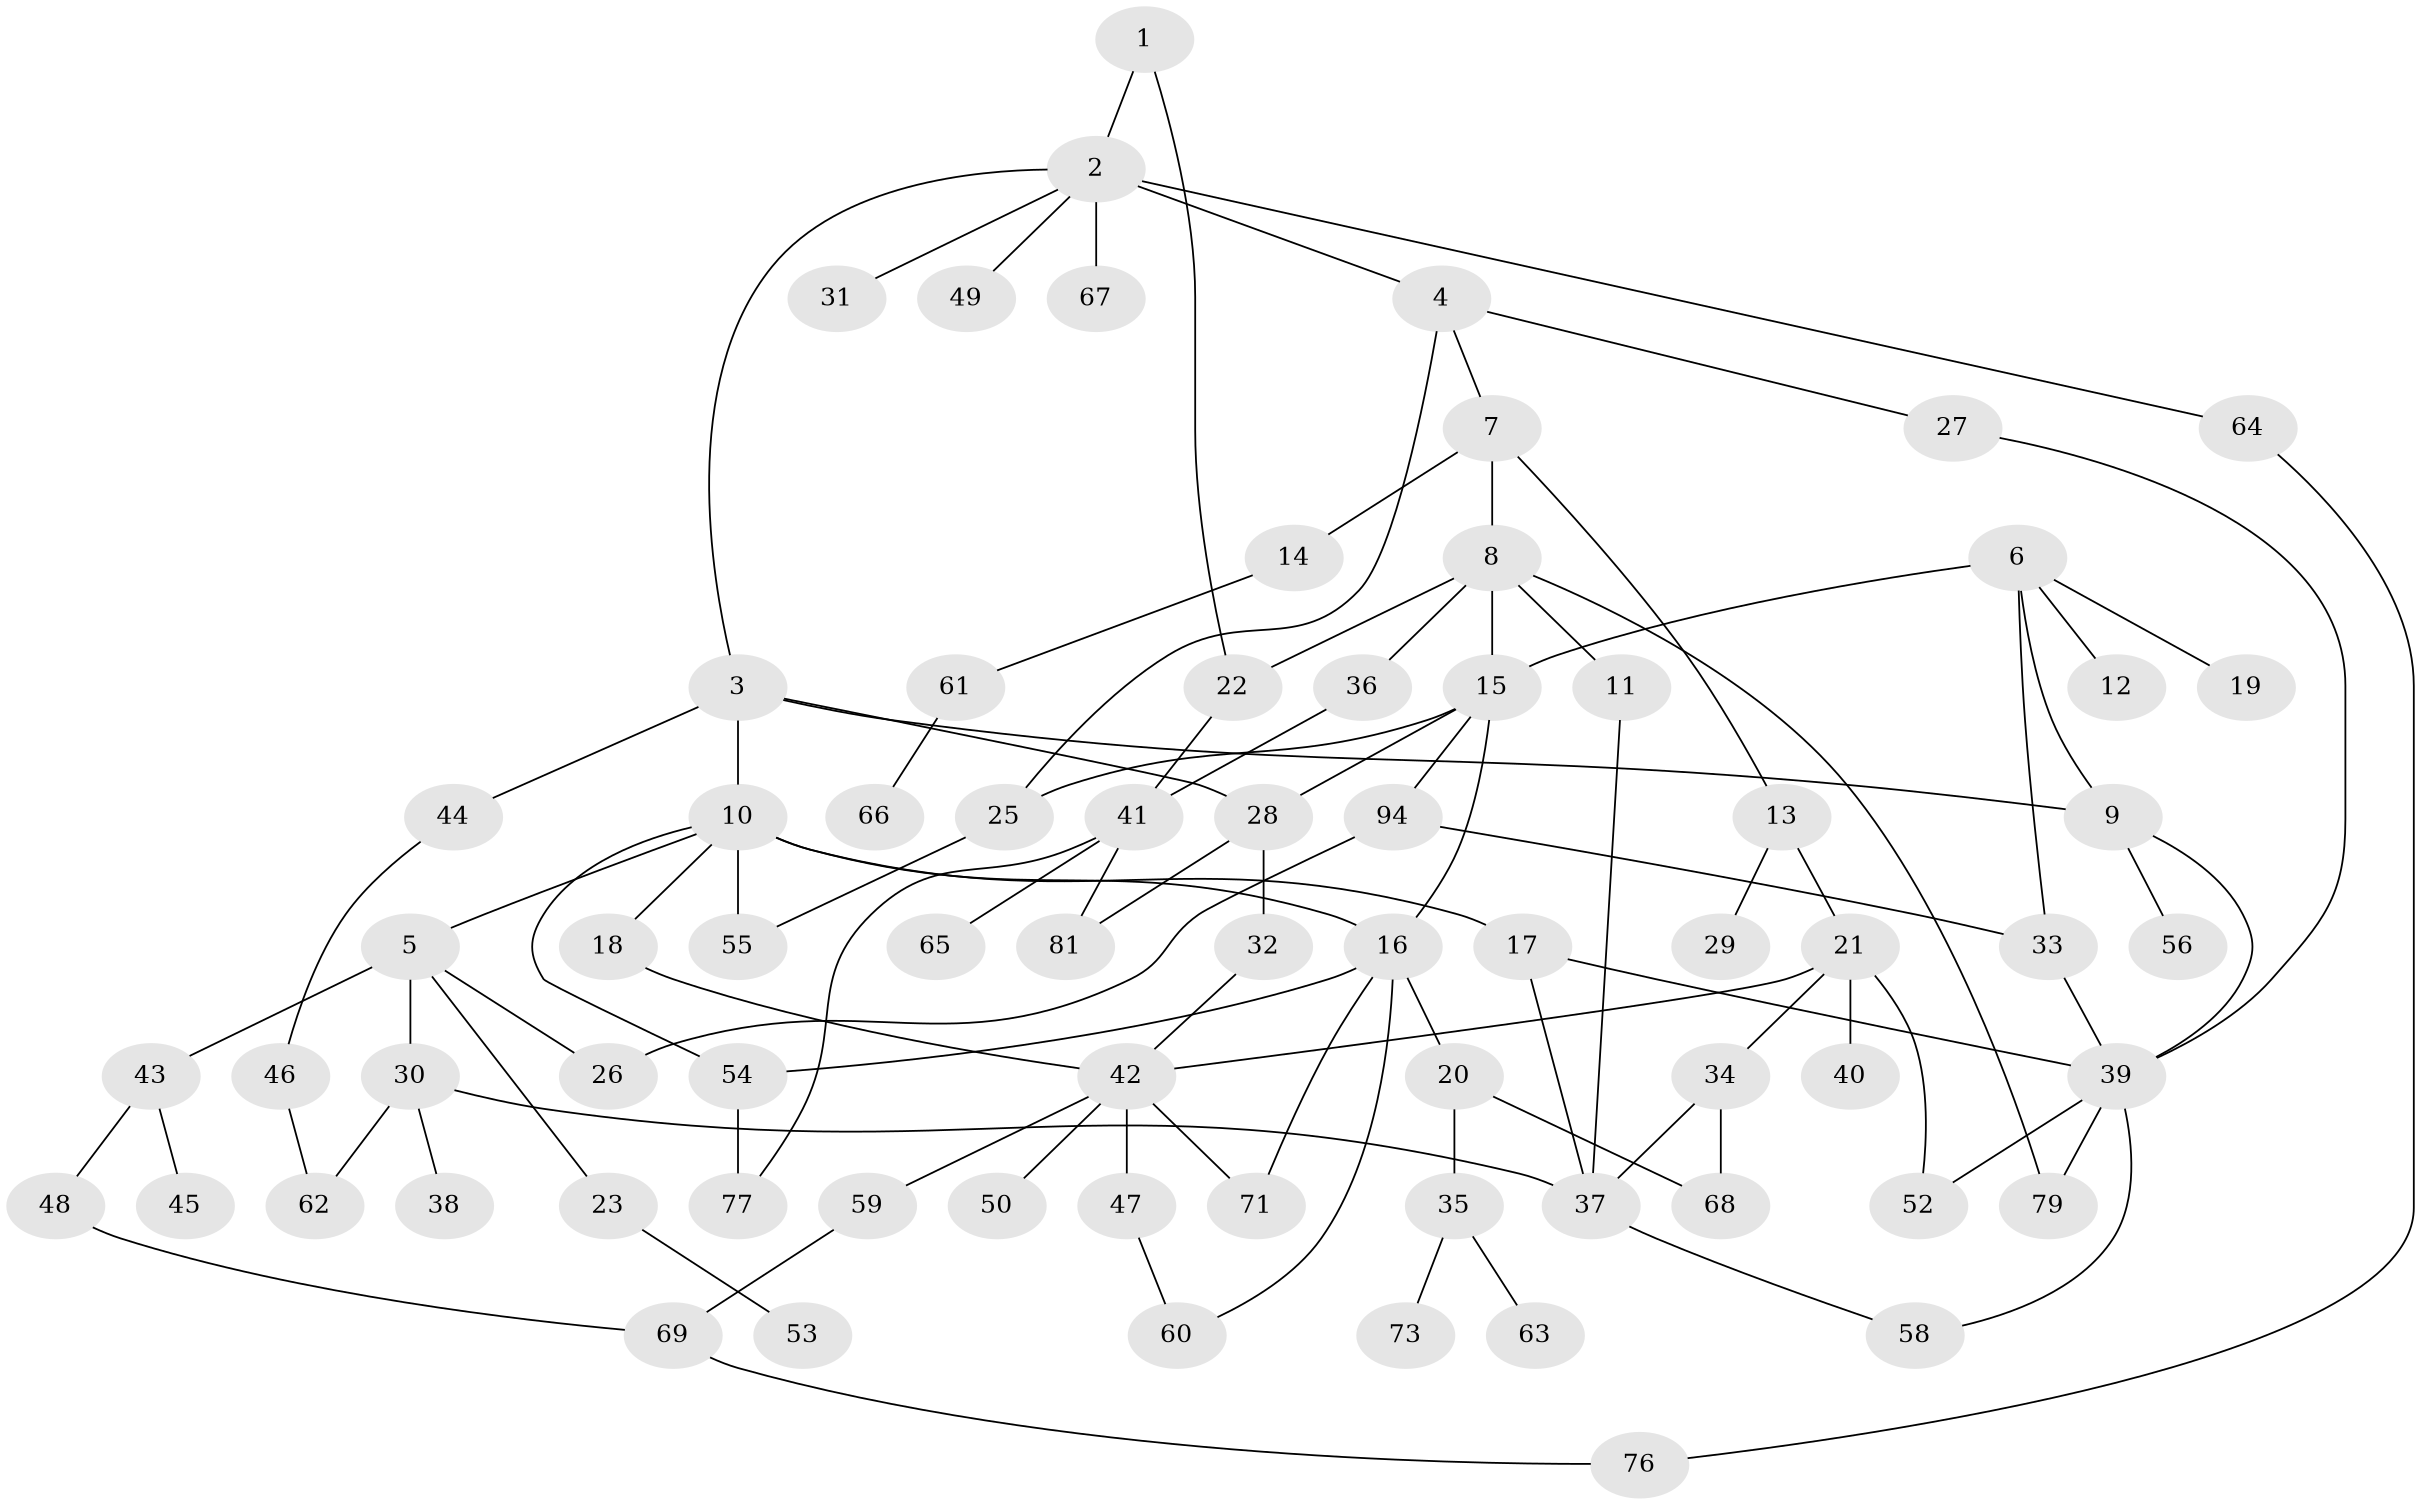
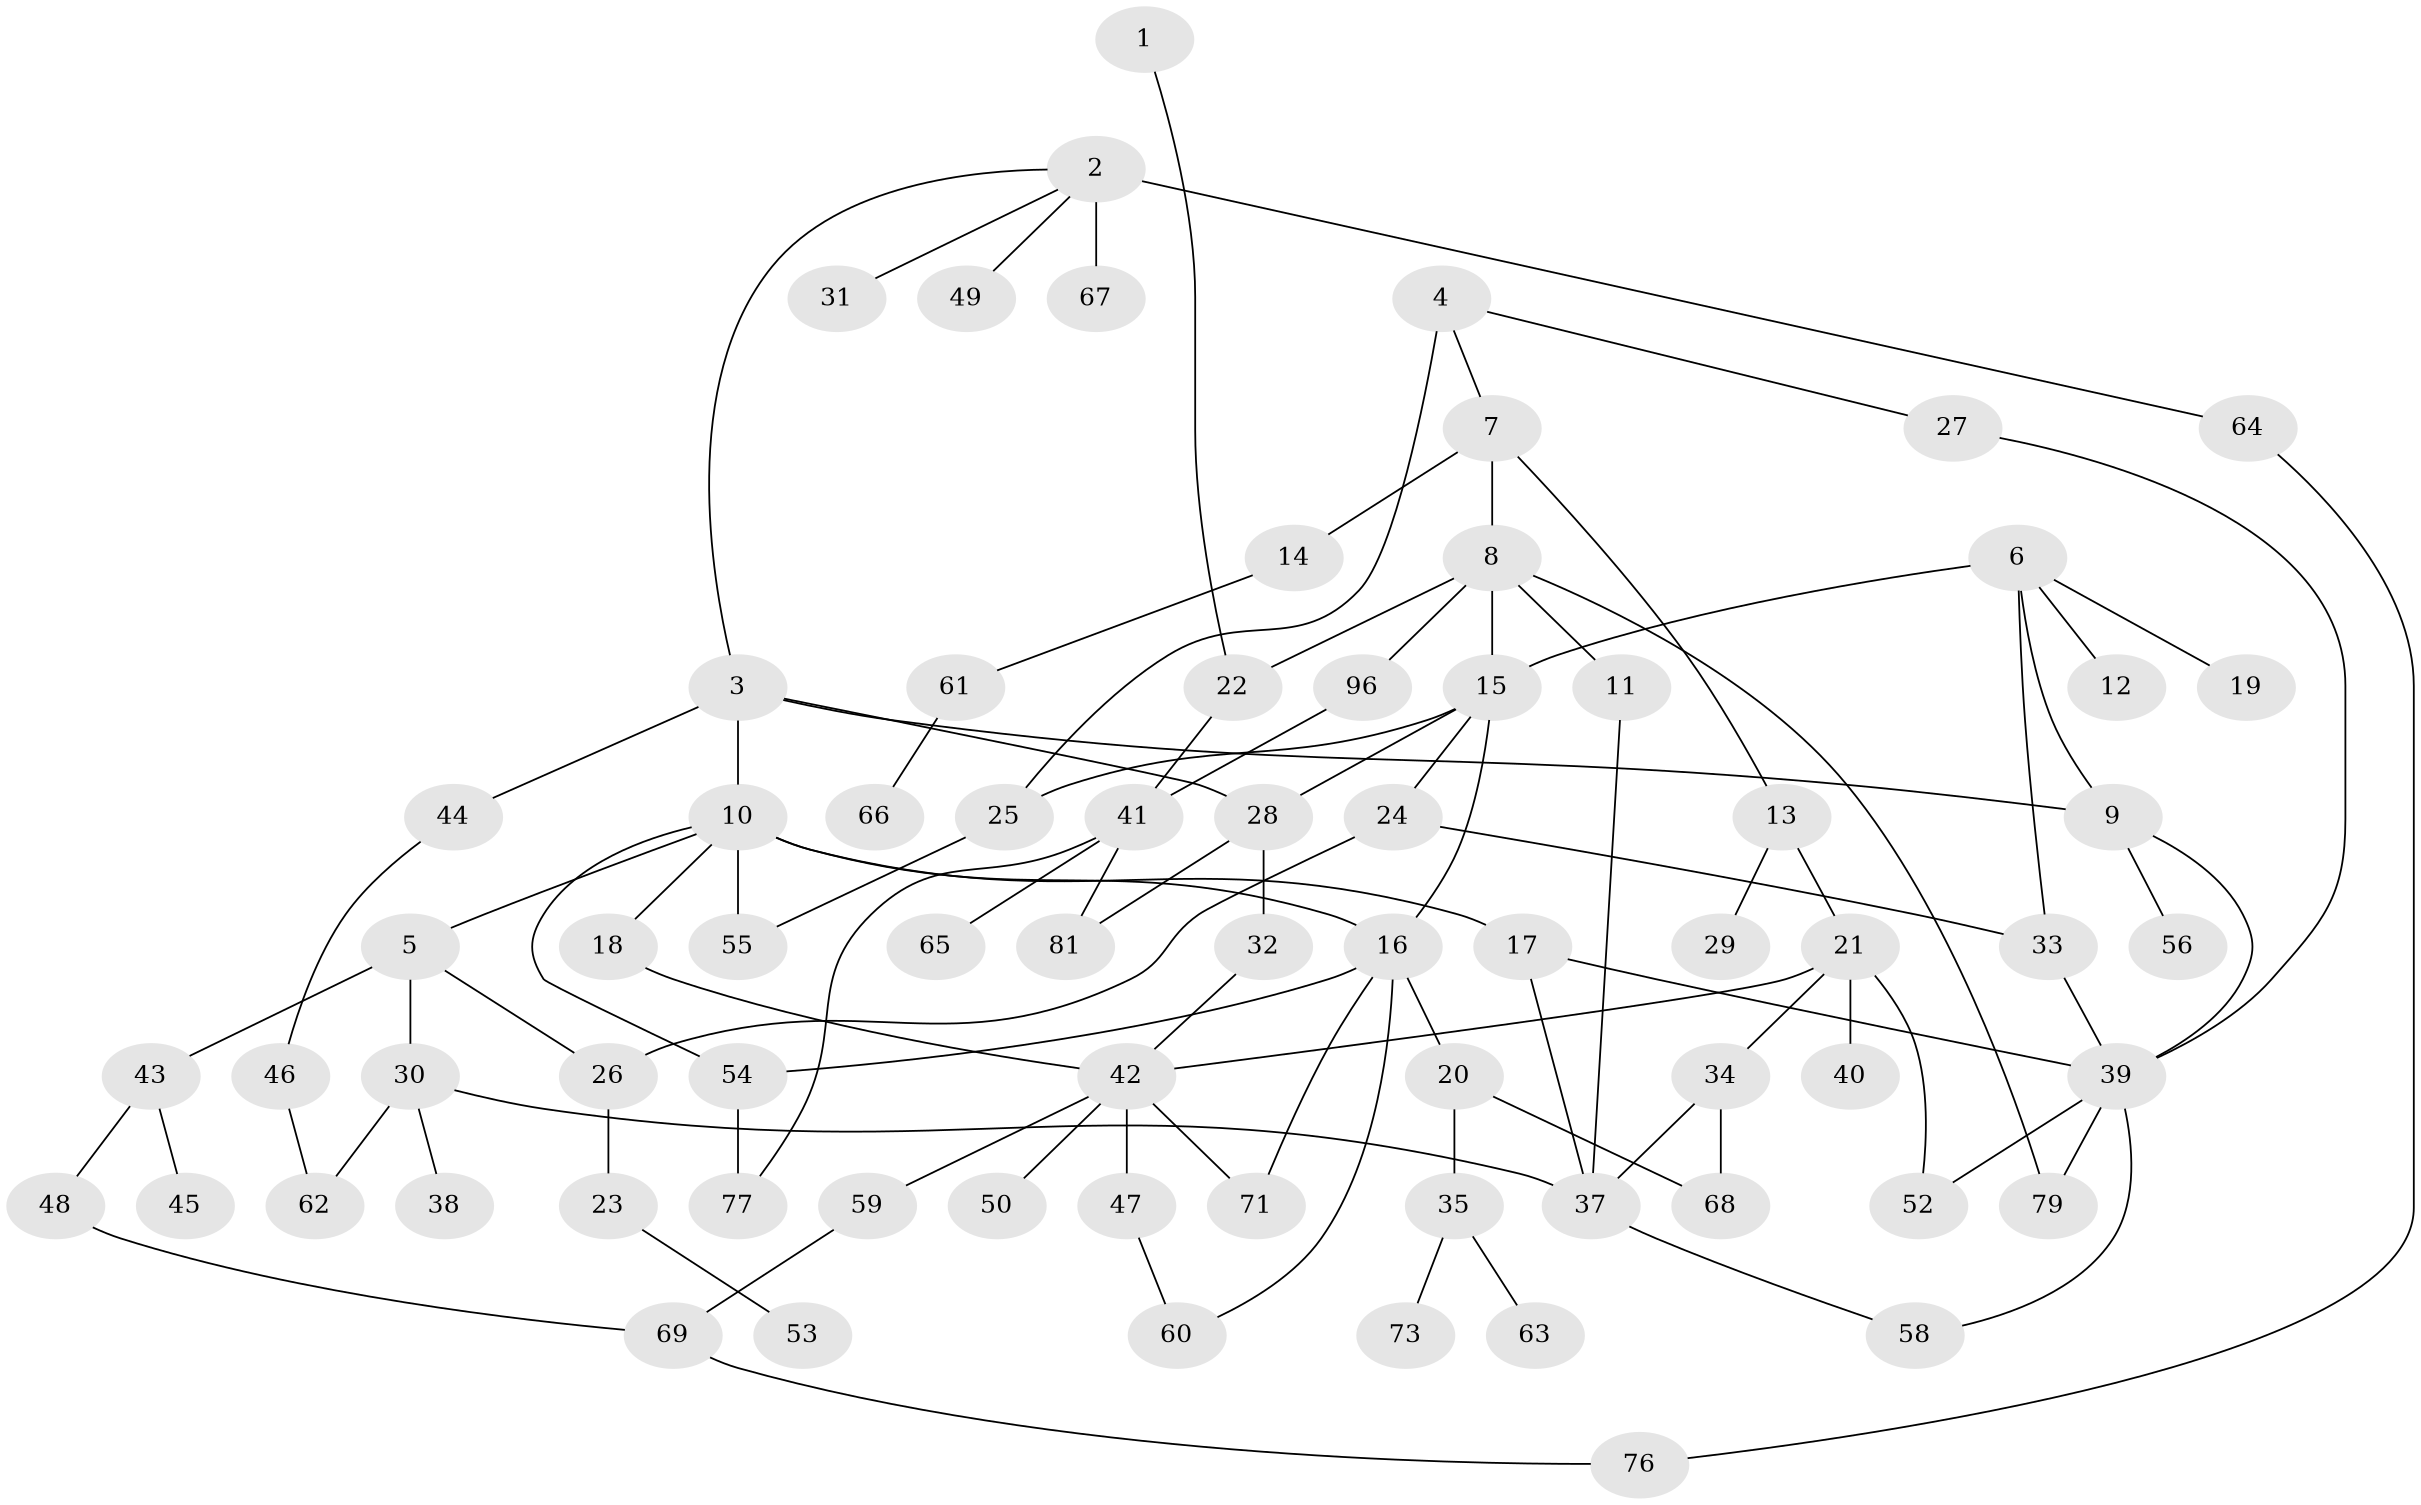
(1121, 104) -> none
(1269, 234) -> none
(1363, 688) -> (1363, 688)
(1393, 817) -> (1393, 817)
(509, 1076) -> (608, 1141)
